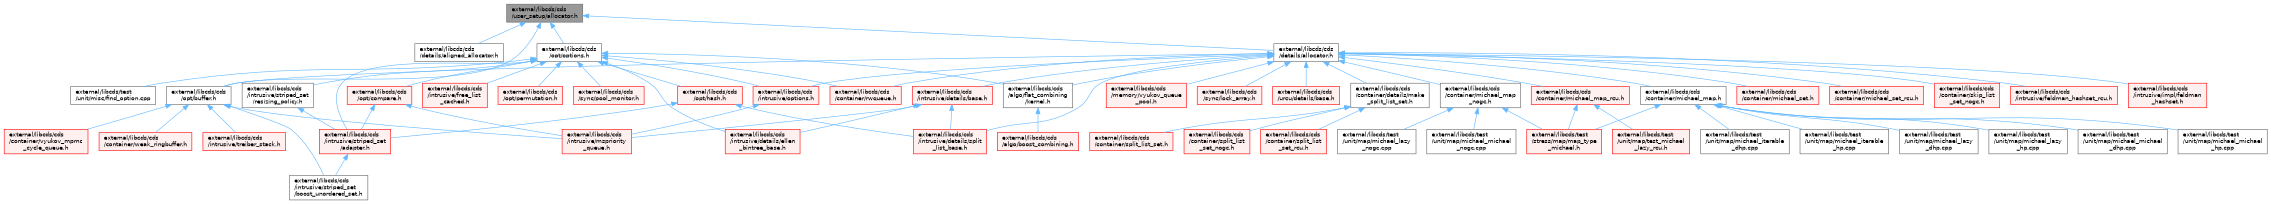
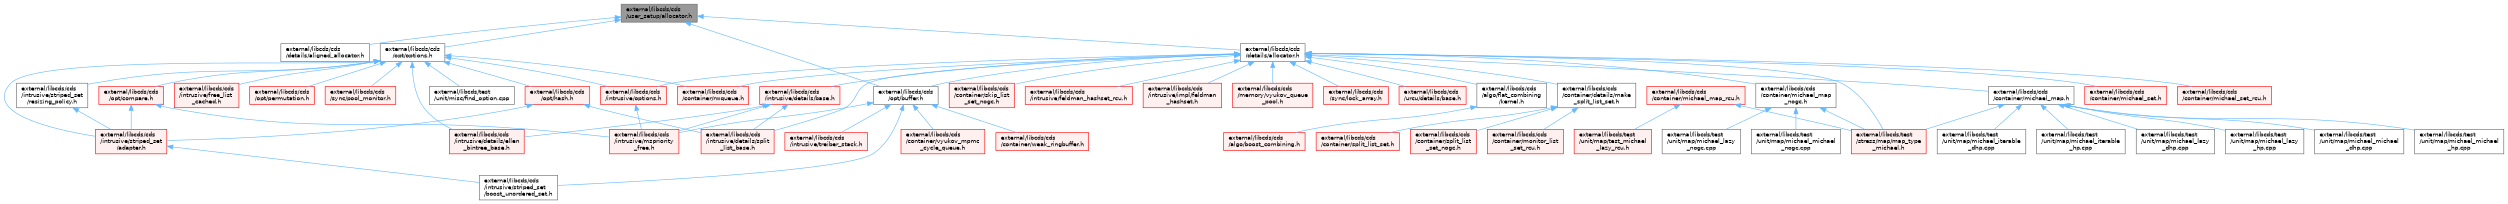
(767, 58) -> none
(1444, 70) -> (1712, 66)
(597, 142) -> (644, 142)
(1294, 142) -> (1525, 142)
